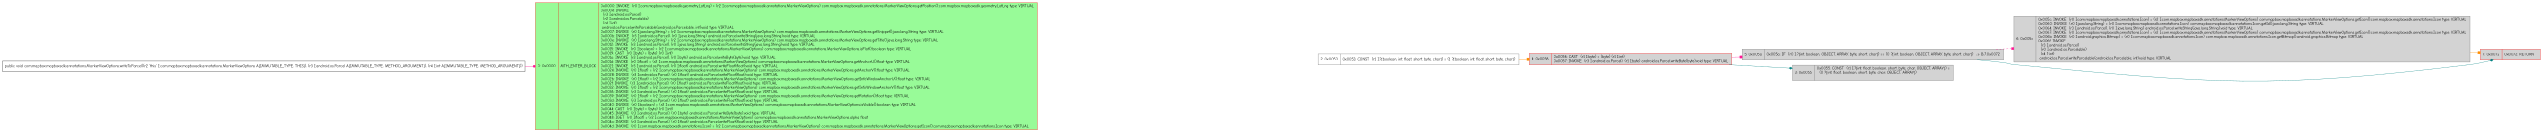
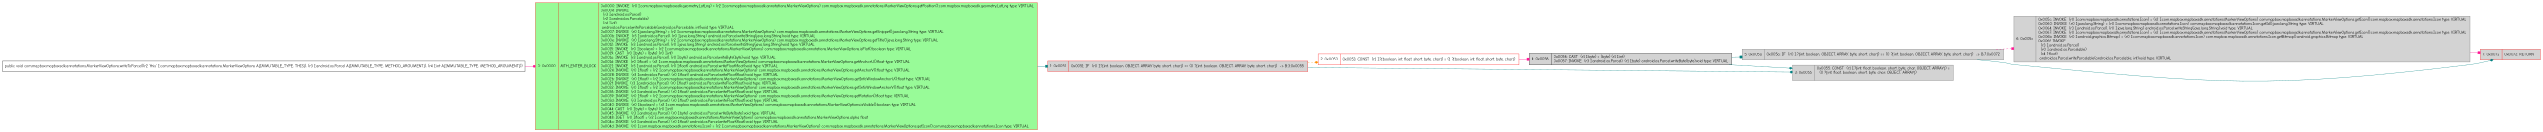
(2474, 52) -> (2474, 52)
(2046, 54) -> (2048, 54)
(1736, 57) -> (1736, 57)
(1419, 59) -> (1419, 59)
(1523, 59) -> (1523, 59)
(1631, 59) -> (1631, 59)
none -> (1178, 66)
